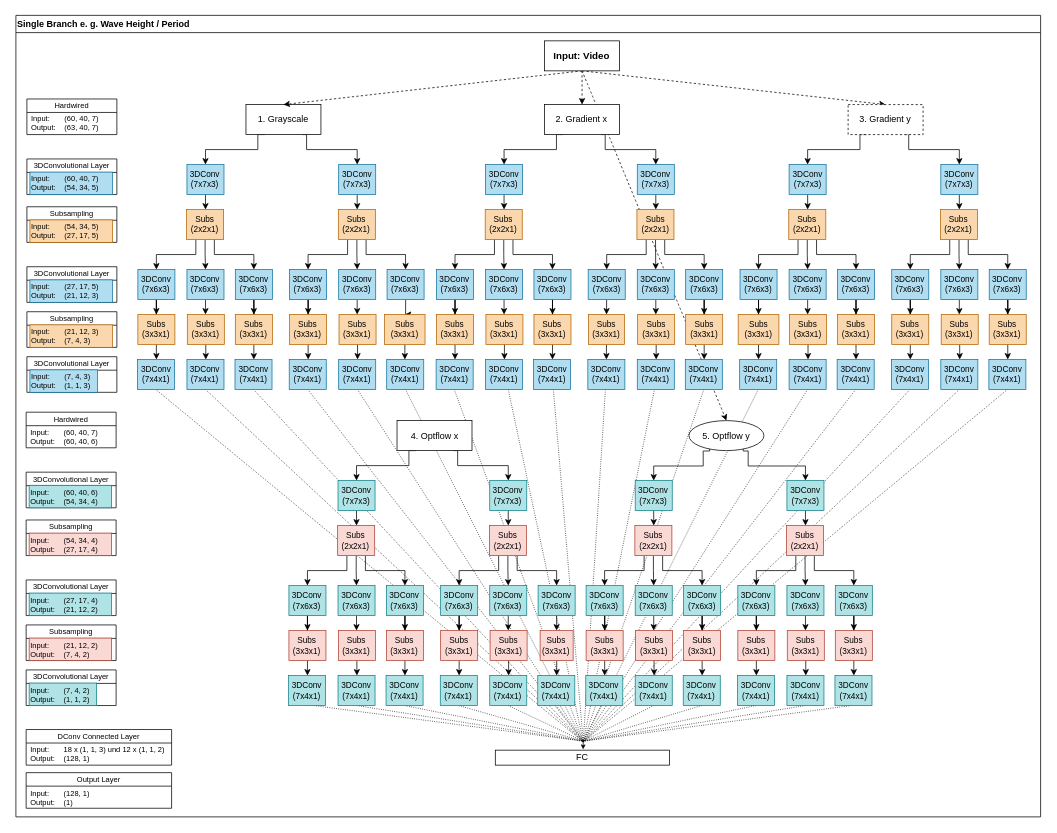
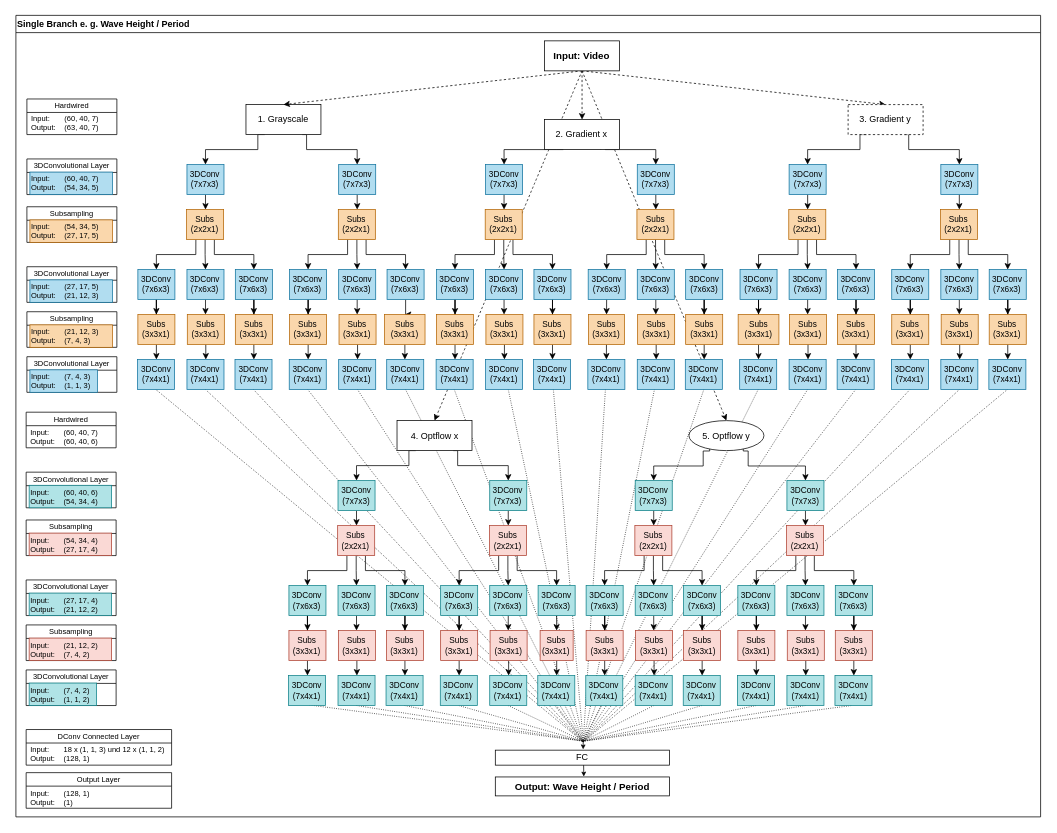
none -> (562, 118)
(582, 120) -> (582, 135)
none -> (584, 769)
none -> (582, 787)
